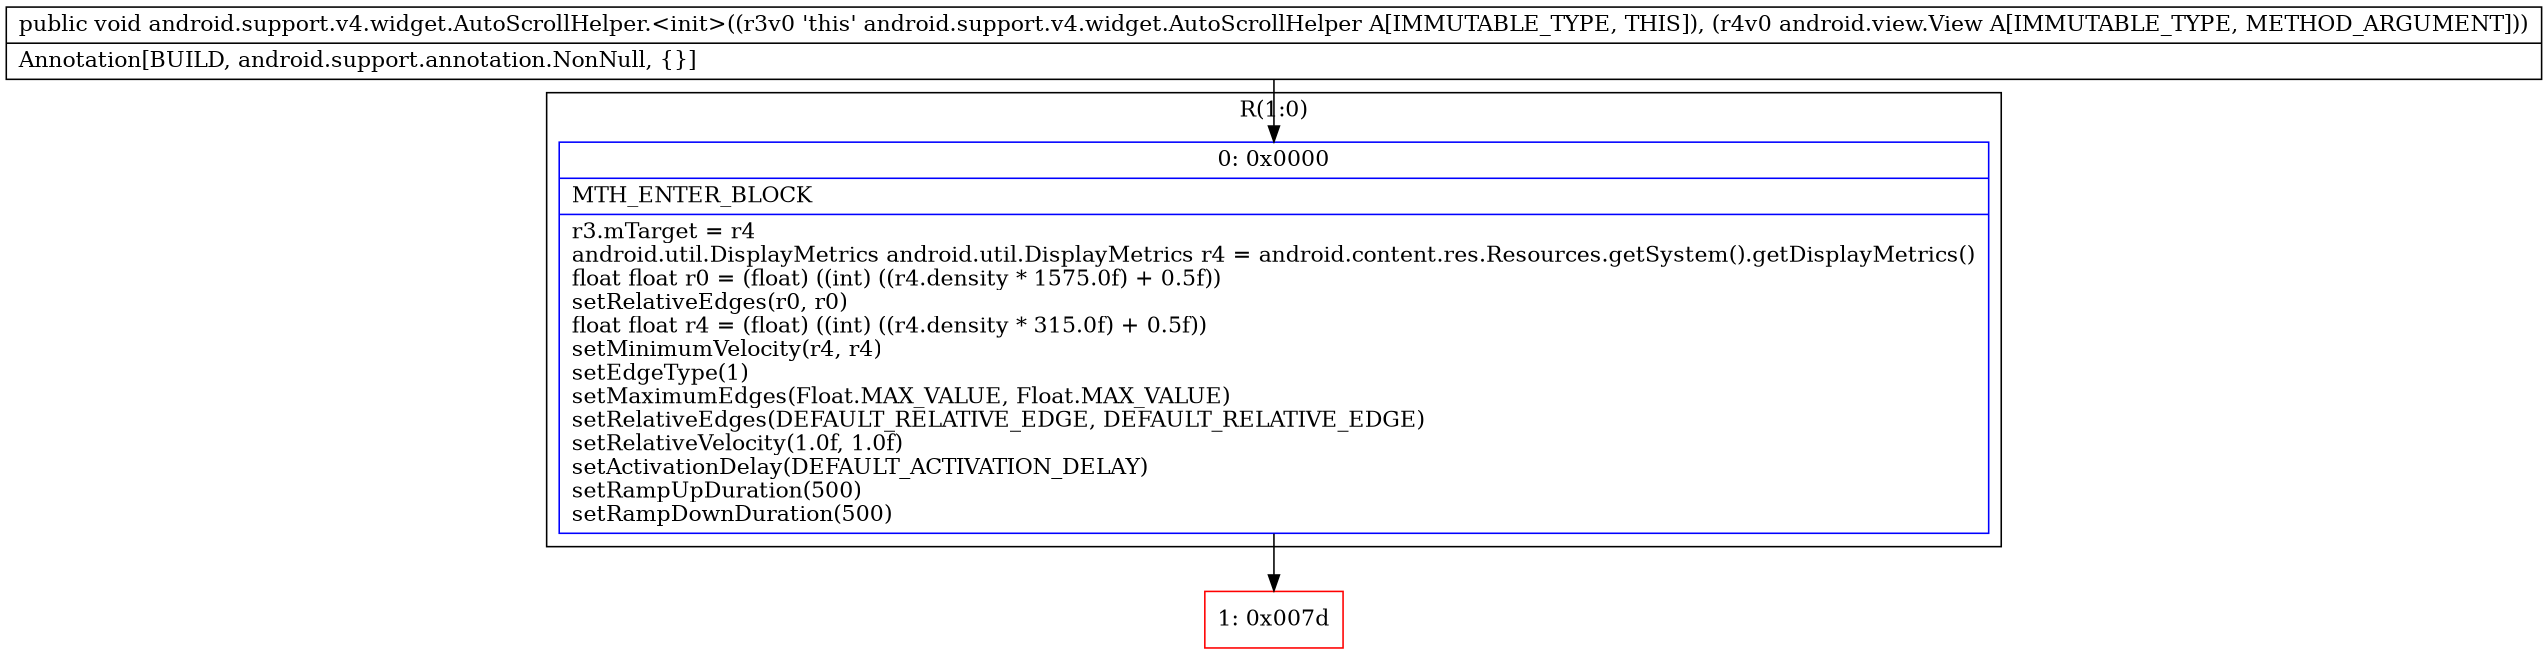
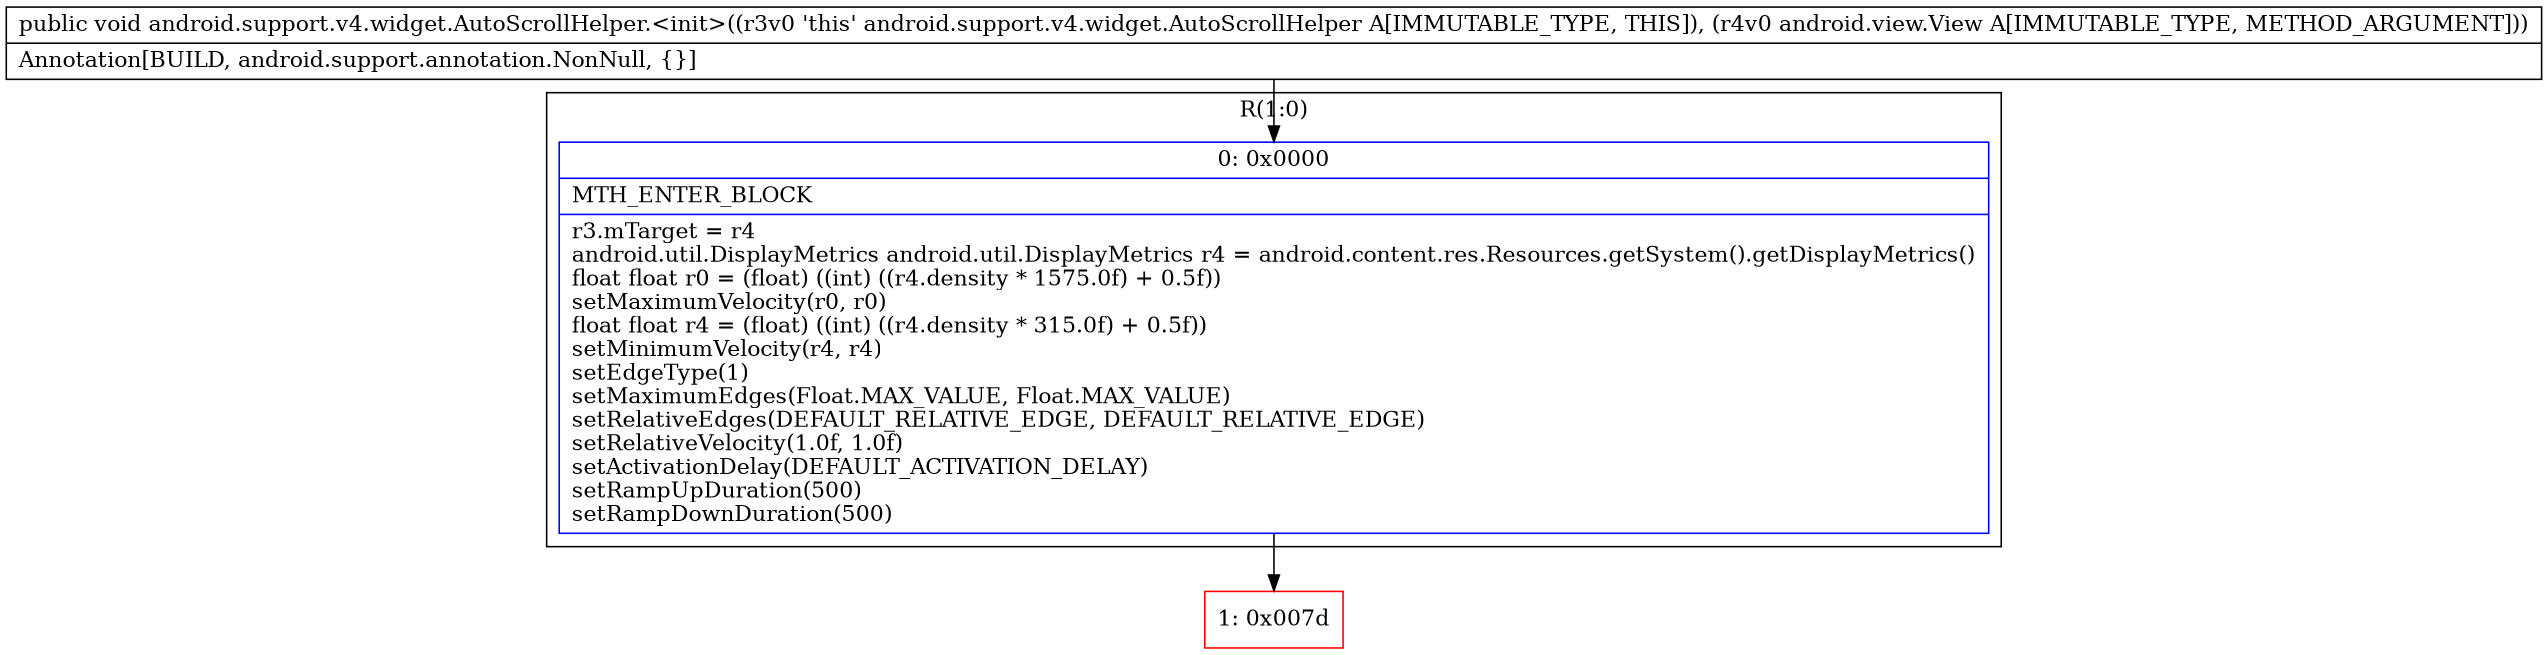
(710, 302) -> (730, 302)
